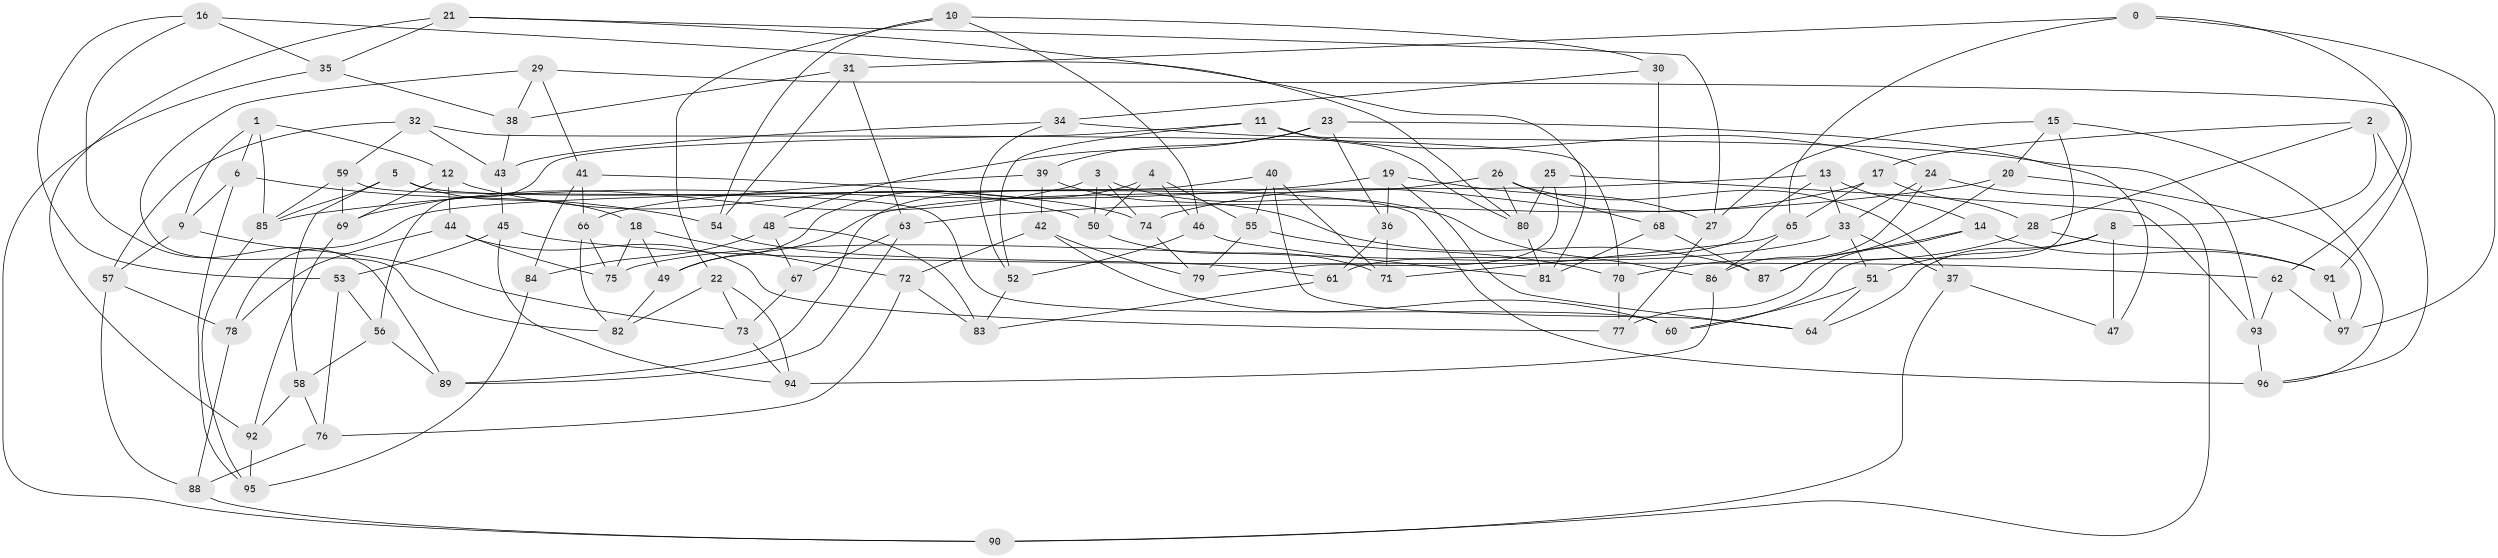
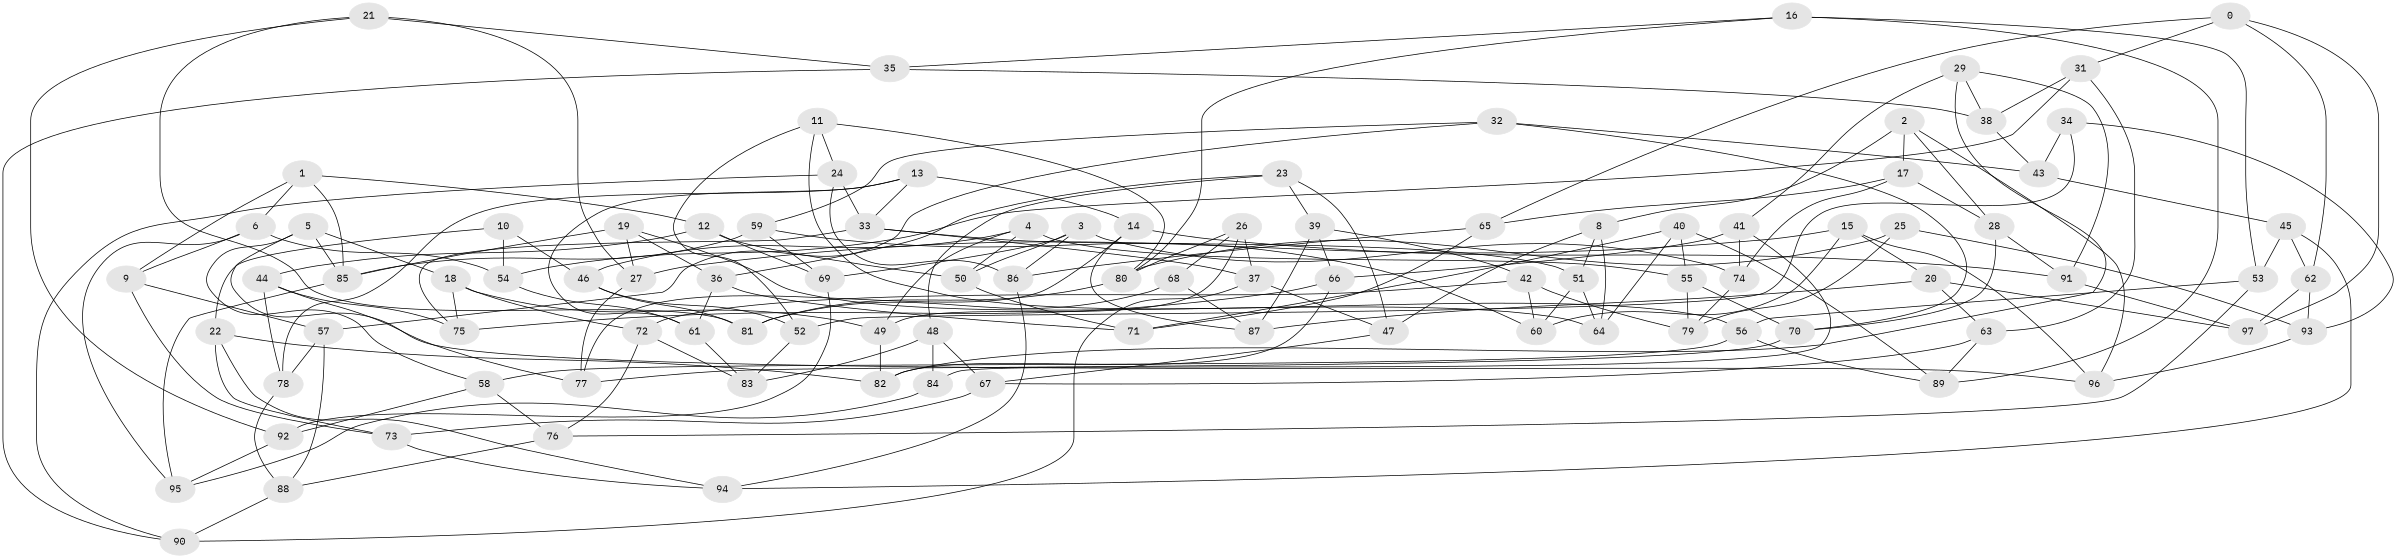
(1658, 69) -> none
none -> (1188, 360)
